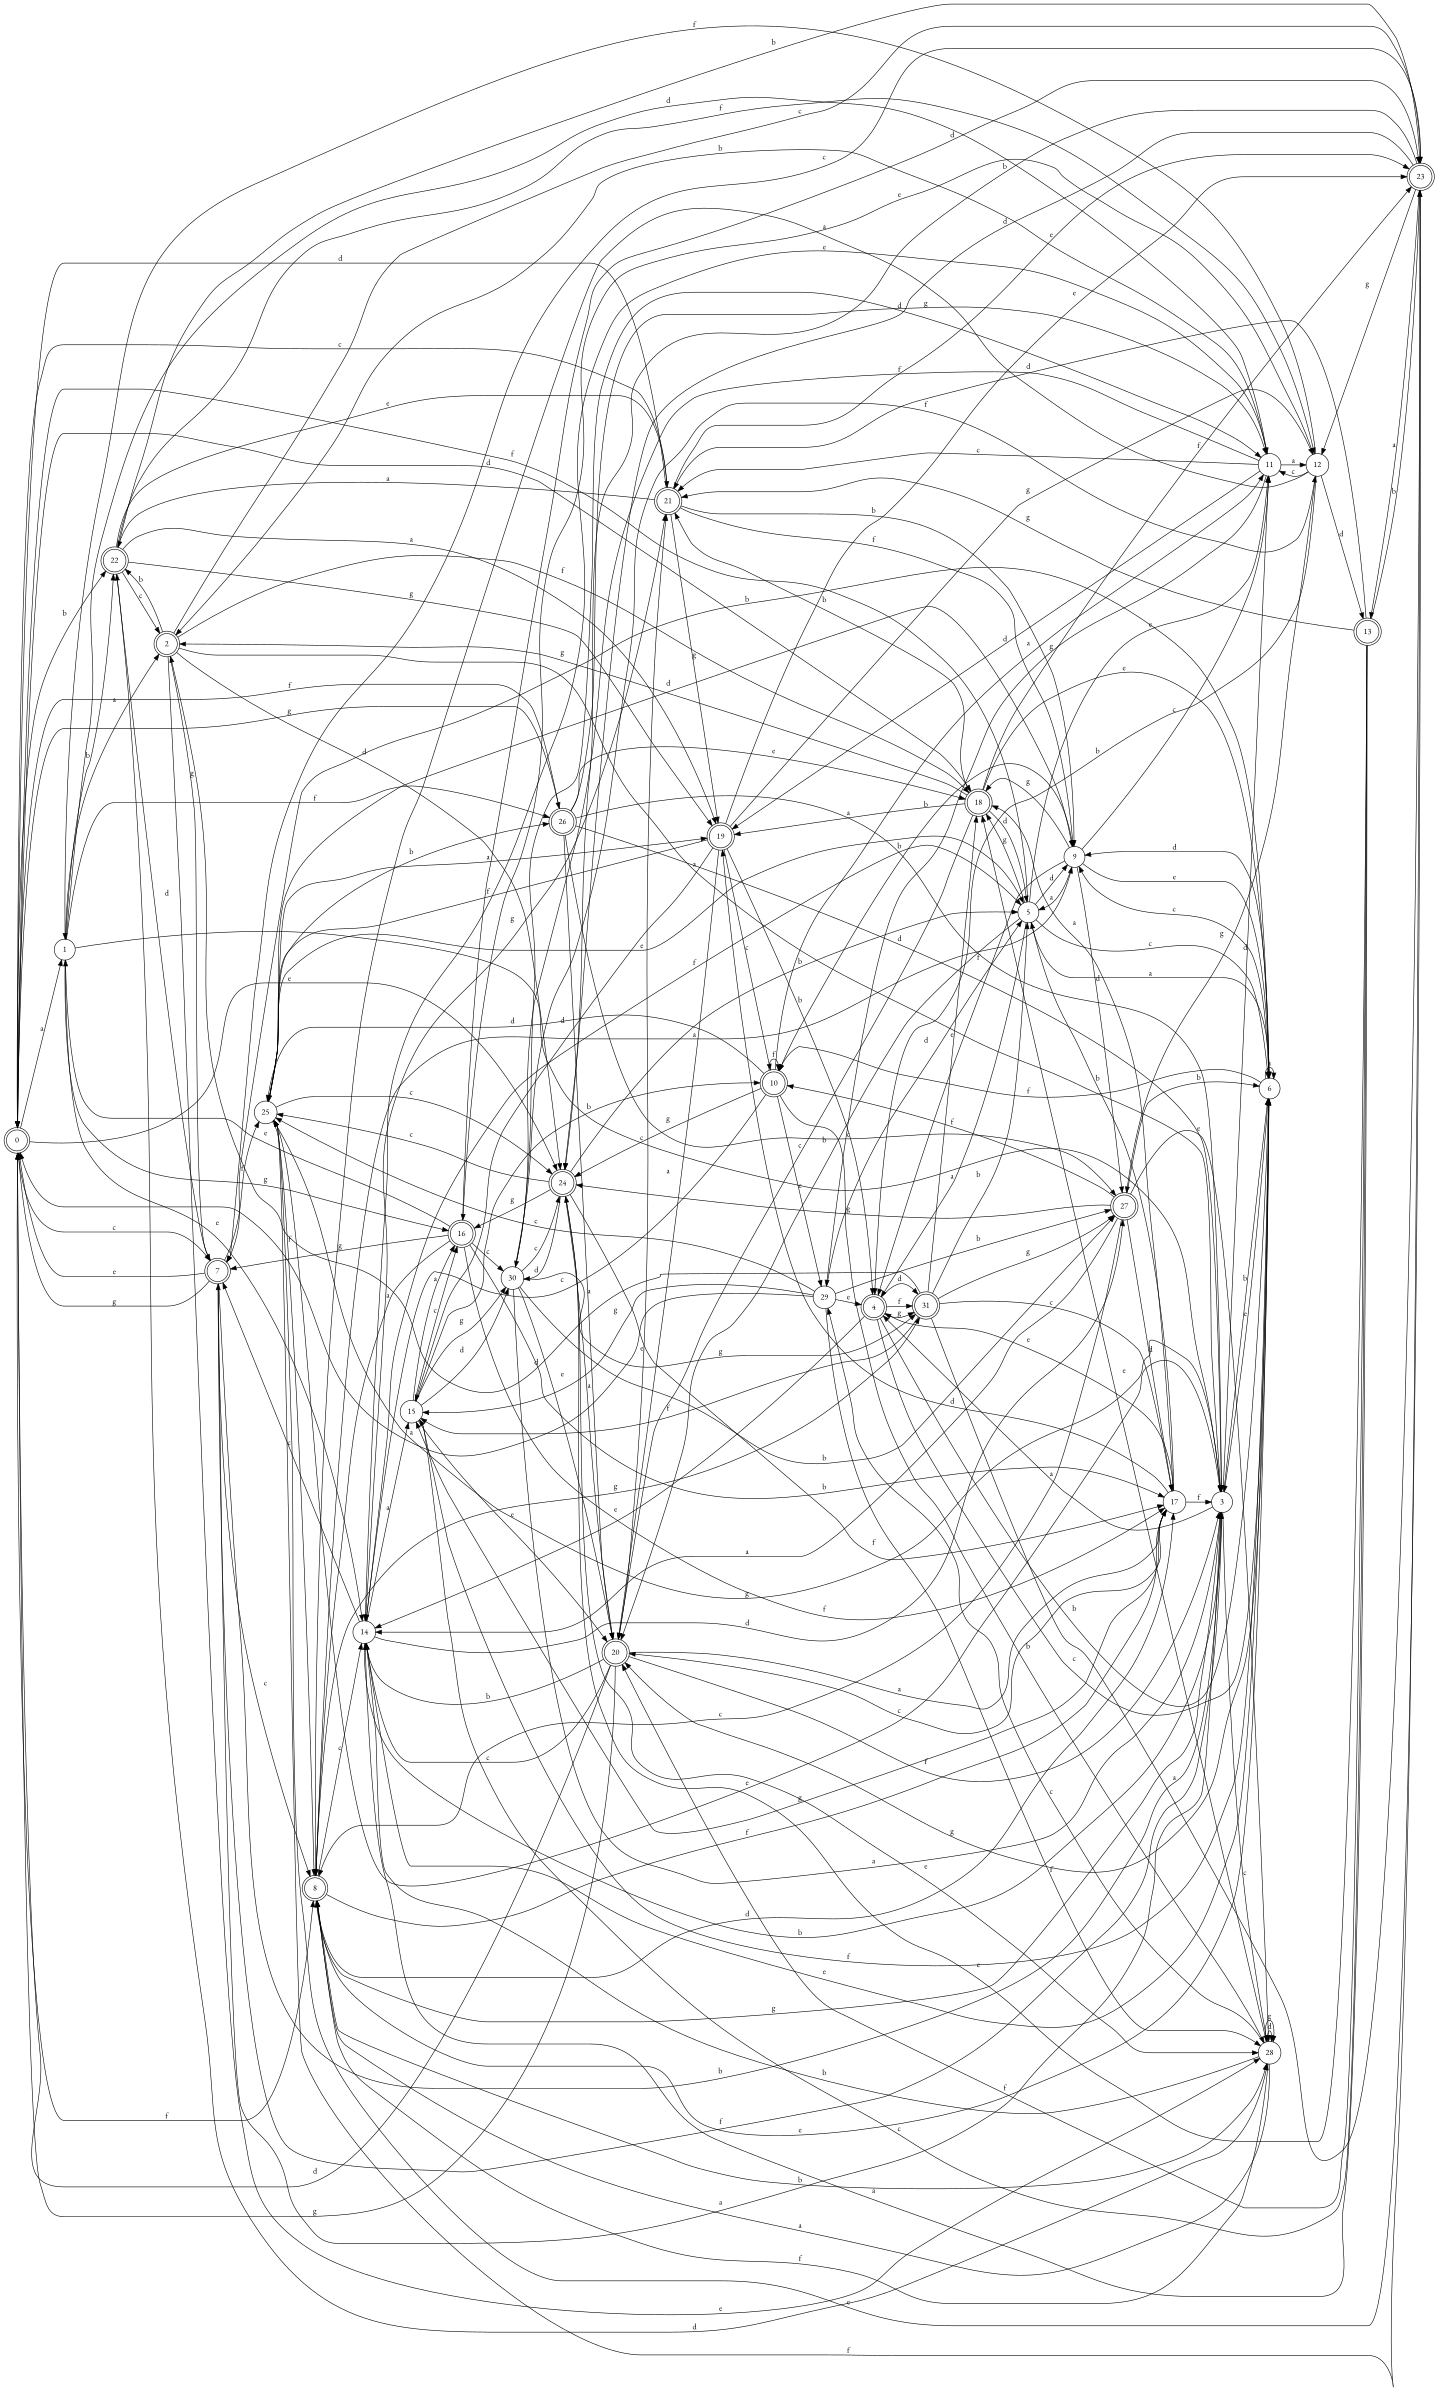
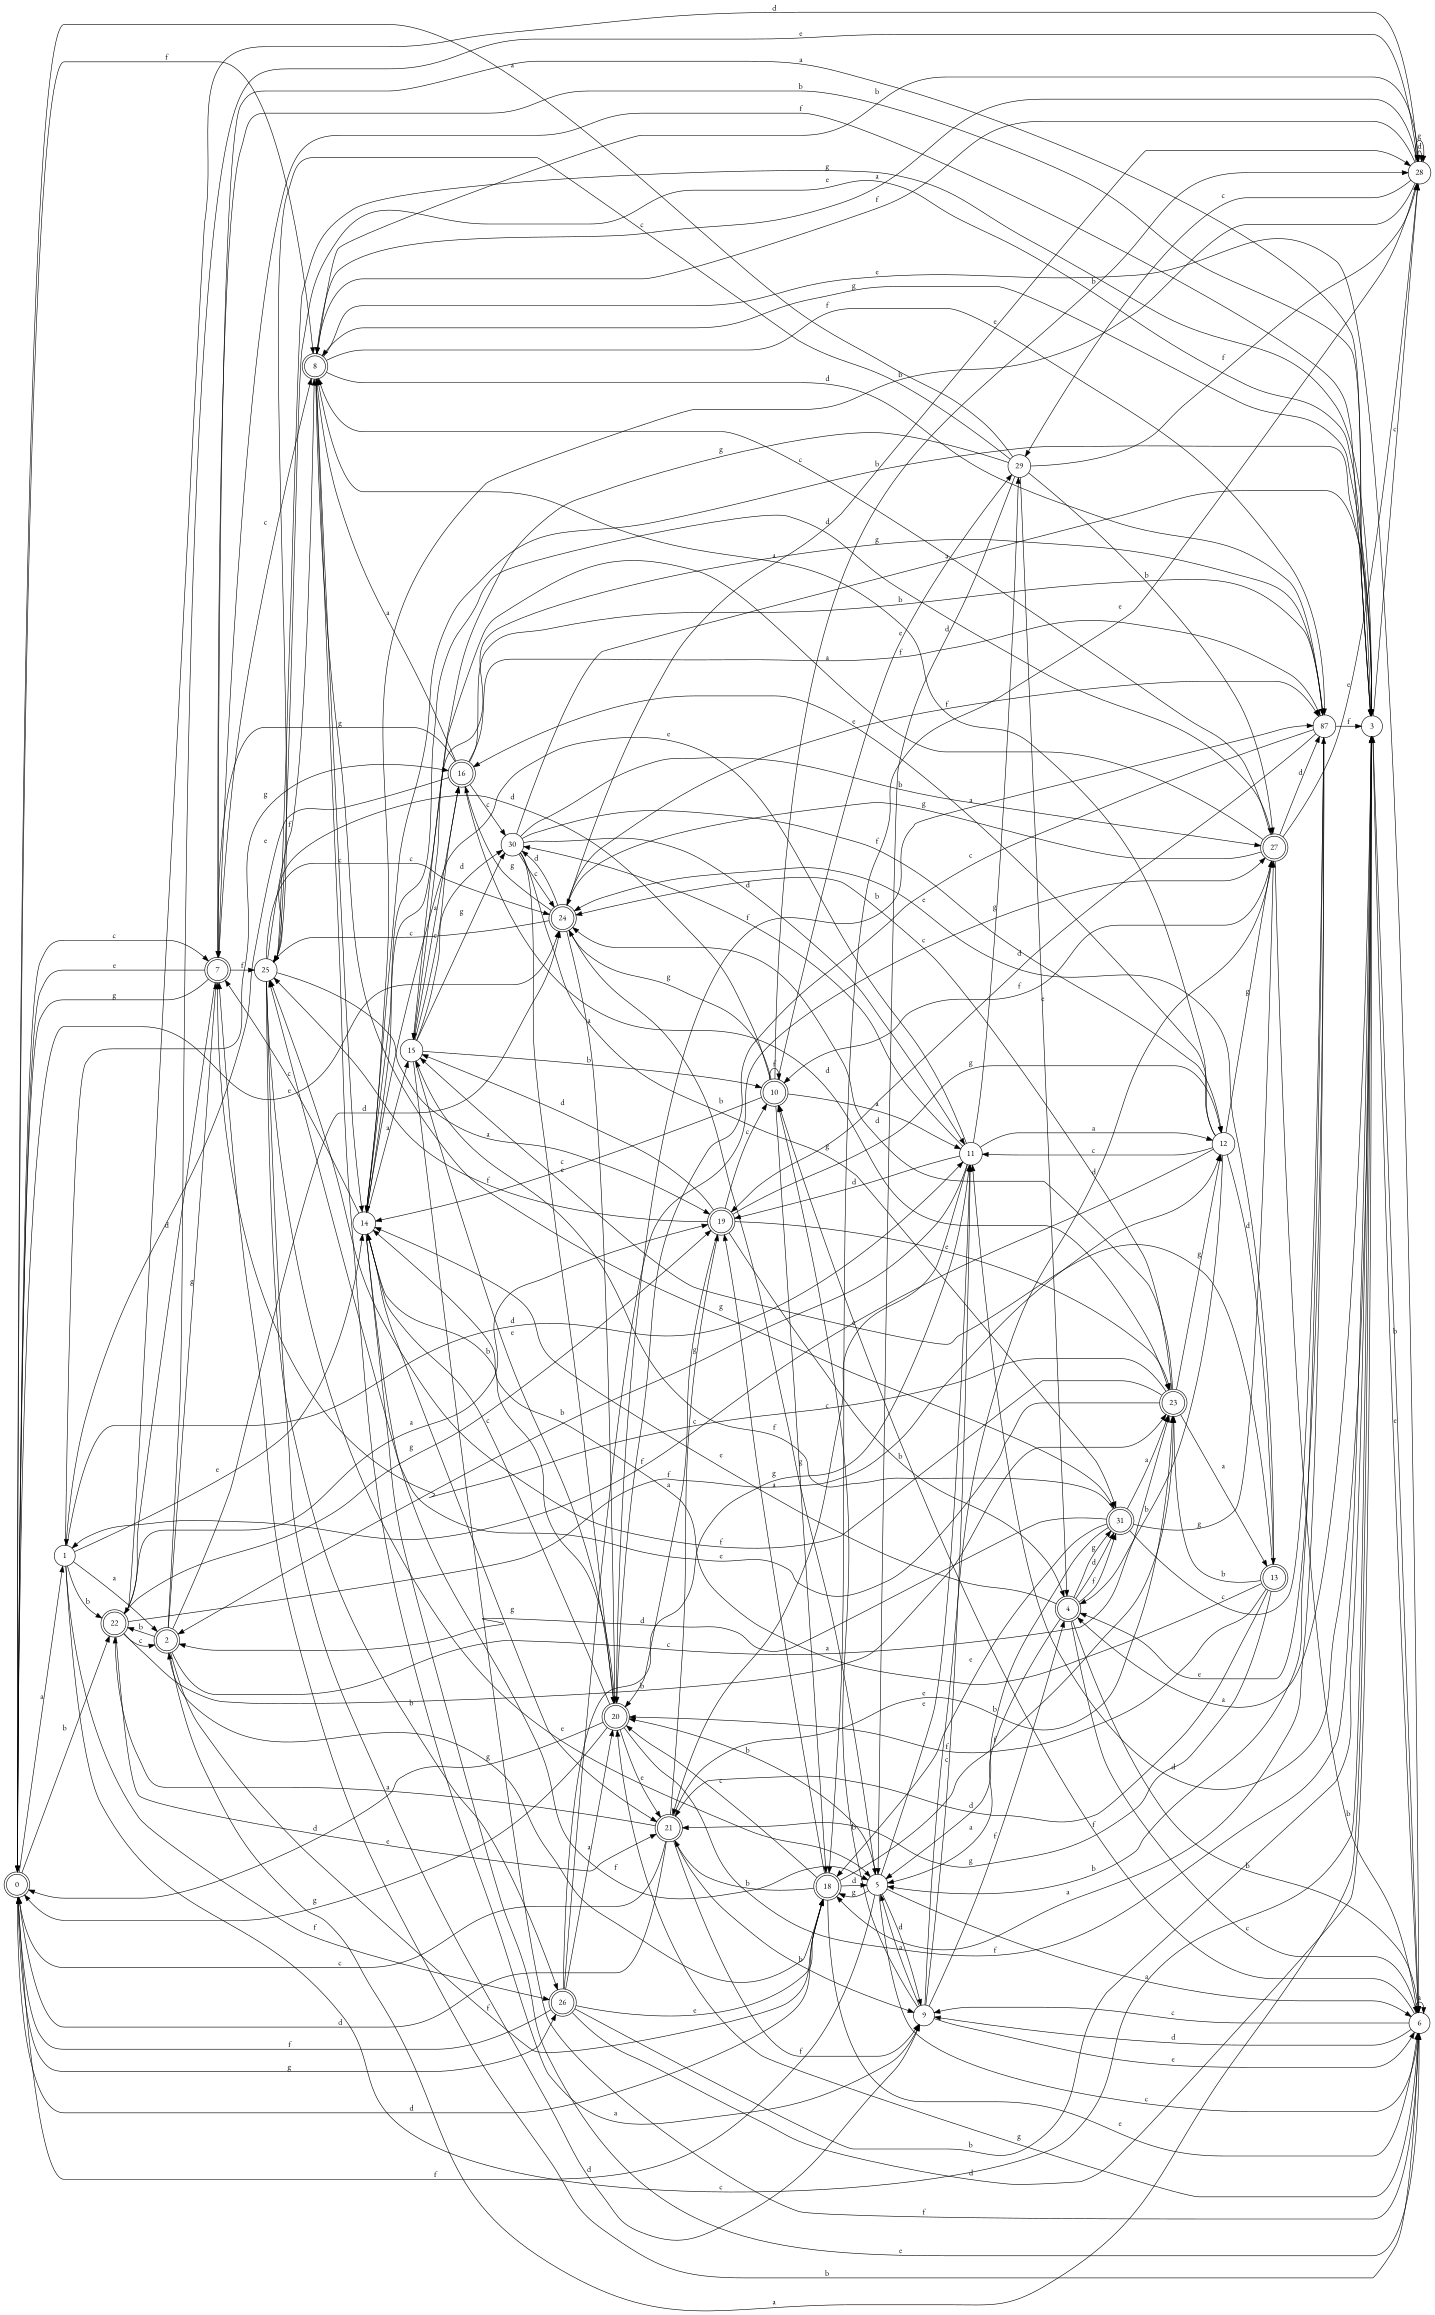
(1037, 801) -> (803, 1525)
(979, 1117) -> (992, 1795)
(1174, 1502) -> (1324, 726)
